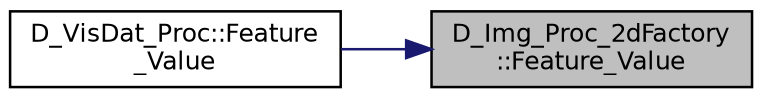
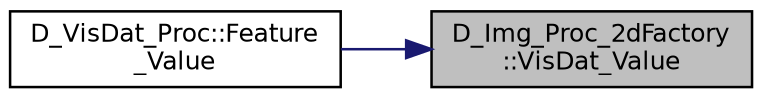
(592, 49) -> (592, 49)
